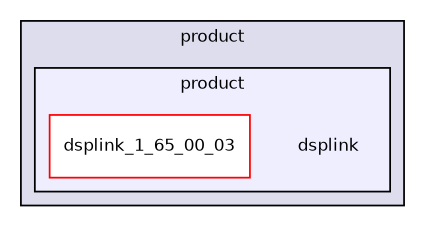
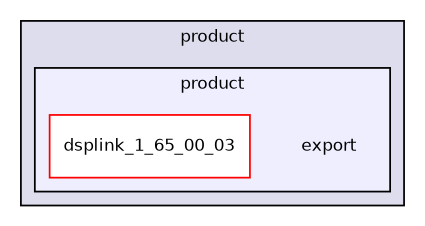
(329, 146) -> (329, 146)
